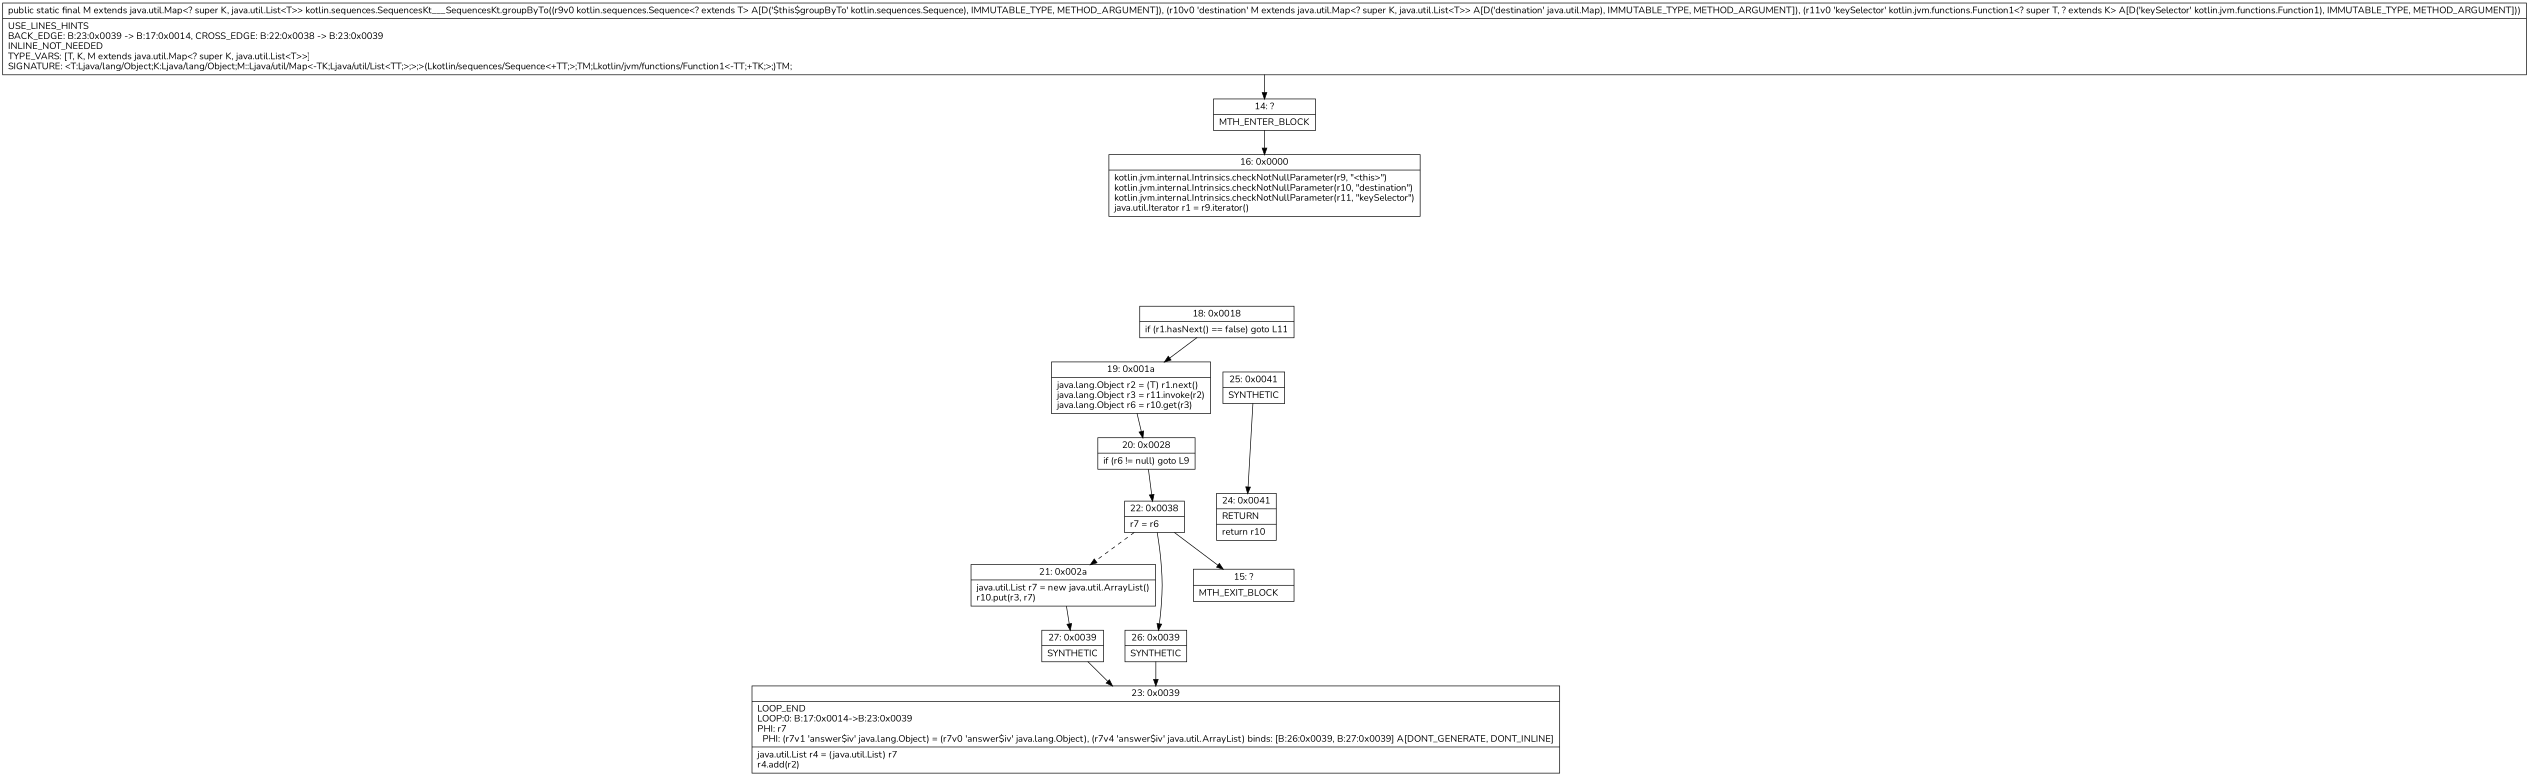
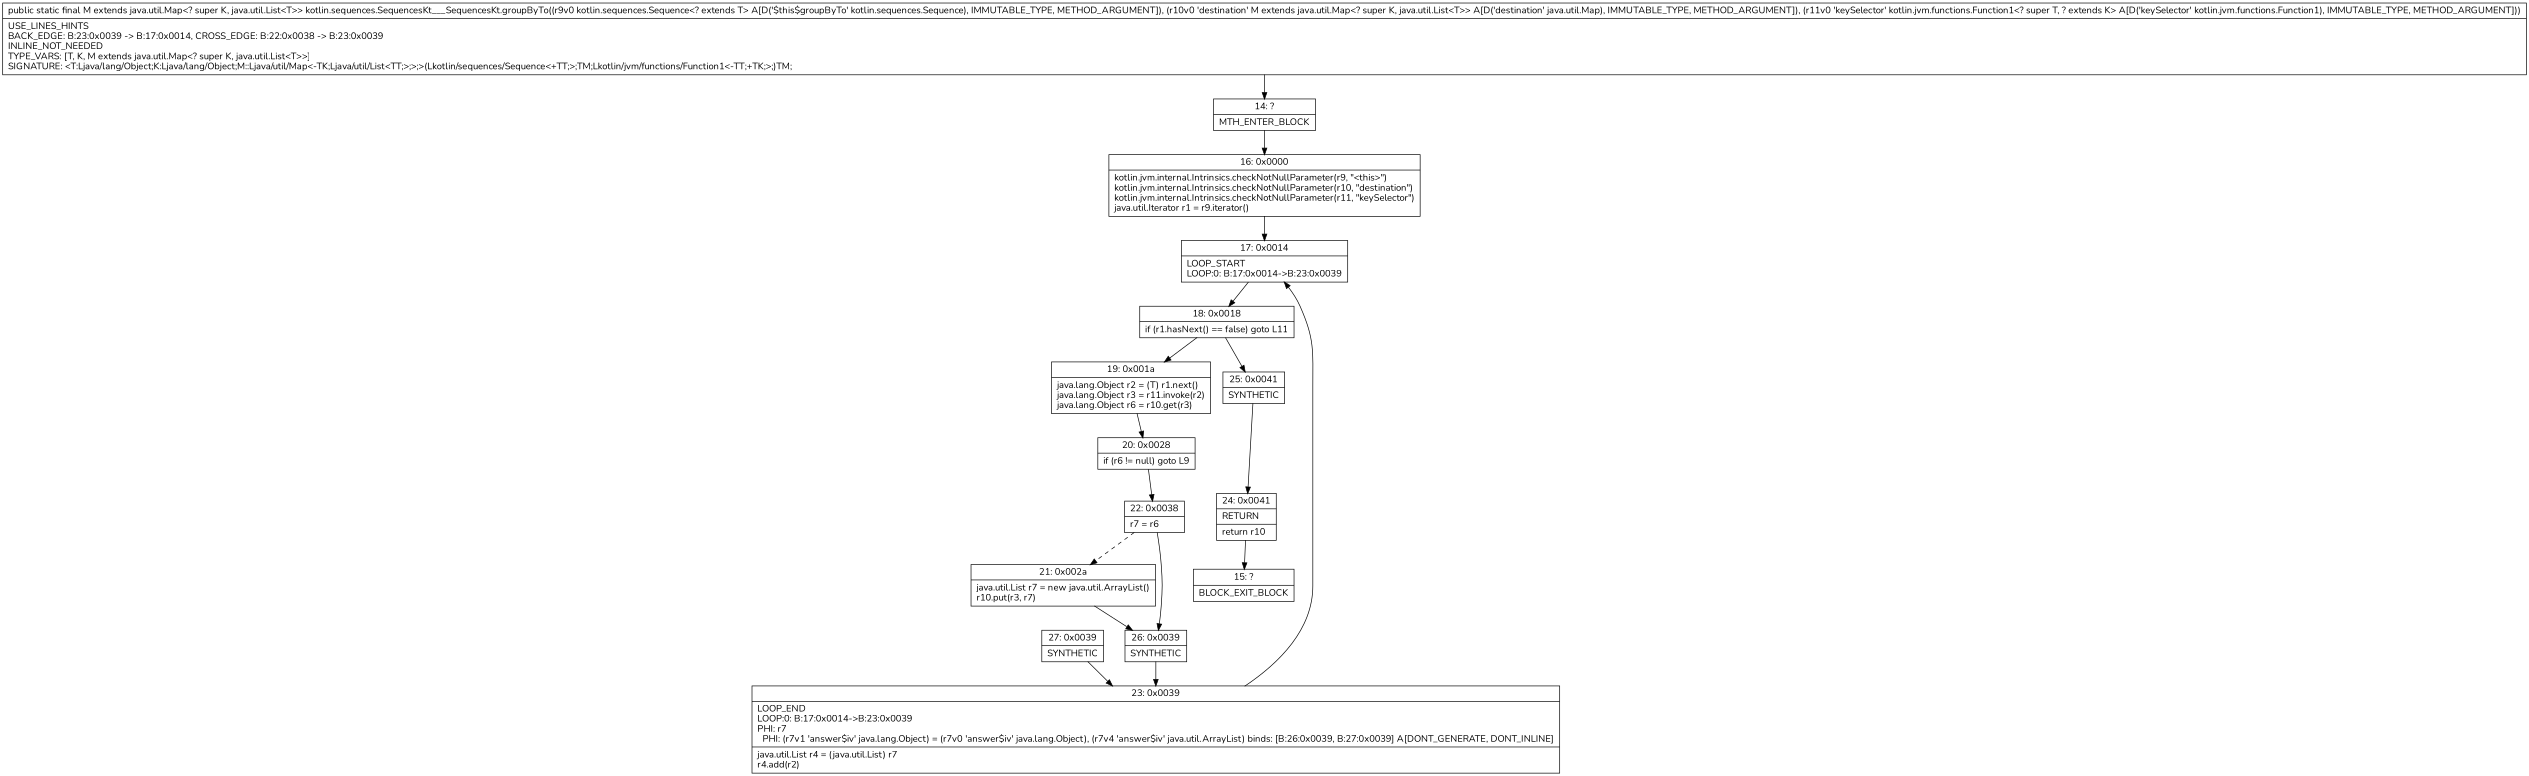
none -> (1265, 261)
none -> (1234, 352)
(1196, 549) -> (1245, 551)
(1239, 593) -> (1244, 593)
(1068, 615) -> (1111, 616)
